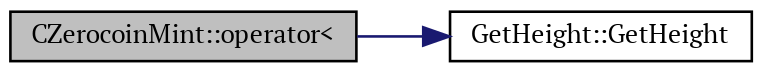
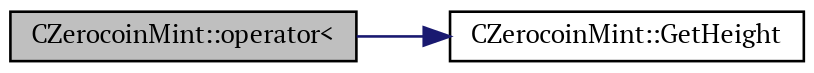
(601, 36) -> (627, 36)
